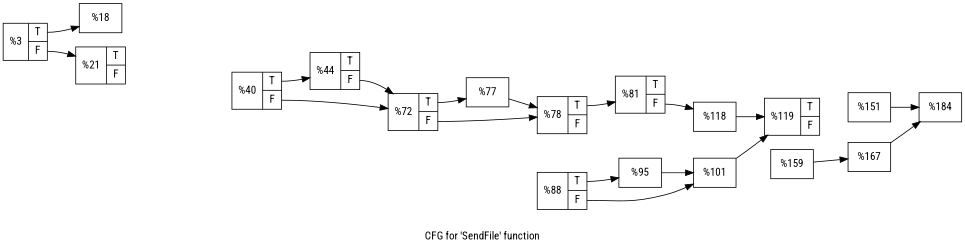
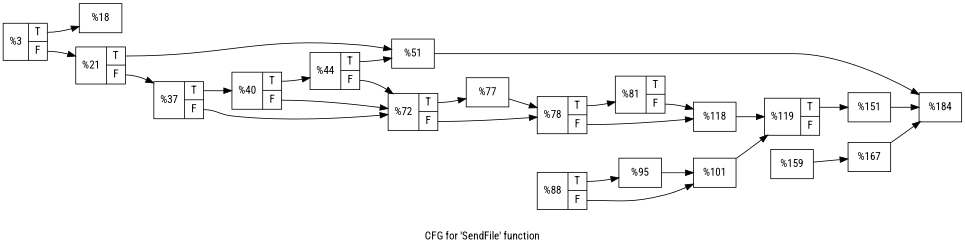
none -> (413, 54)
none -> (179, 100)
none -> (830, 107)
none -> (636, 123)
